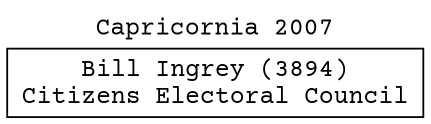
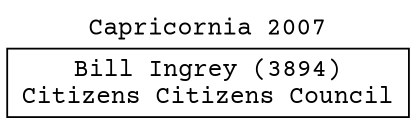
(215, 83) -> (208, 83)
